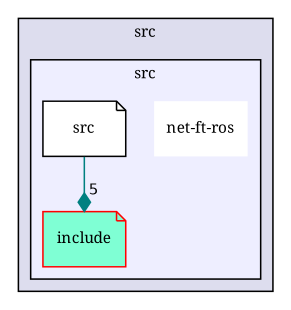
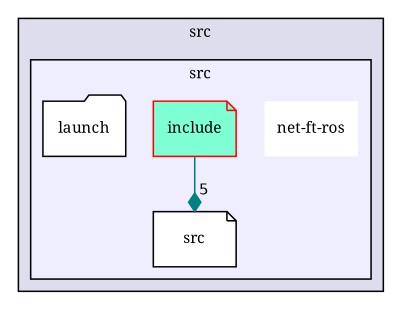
none -> (84, 129)
(84, 175) -> (195, 175)
